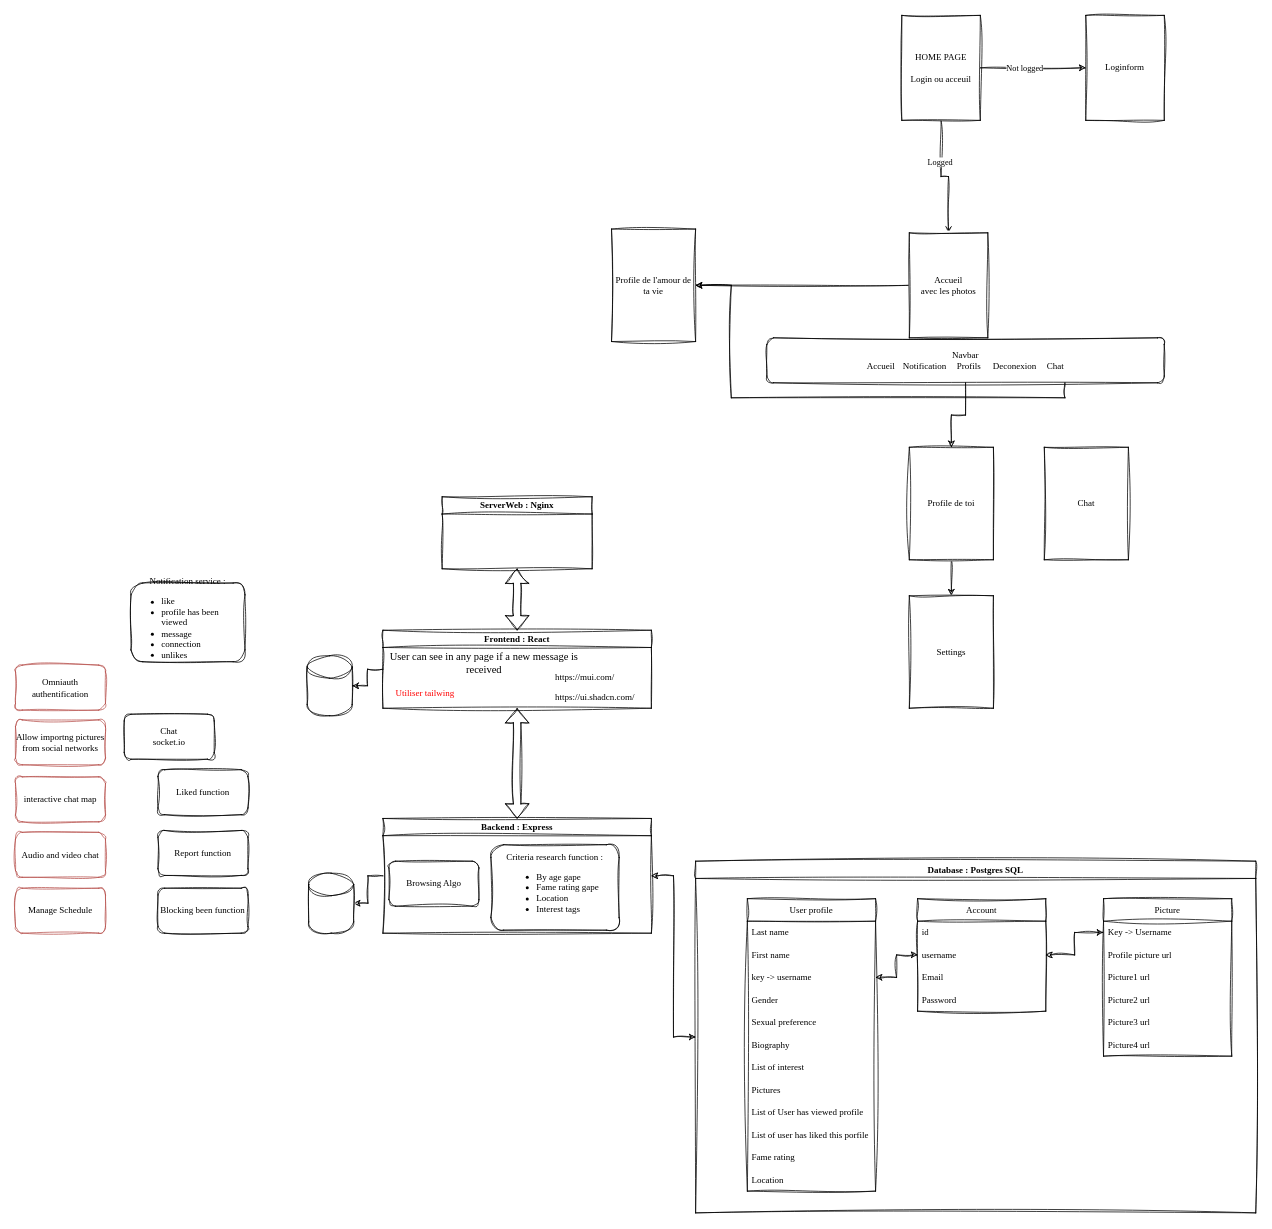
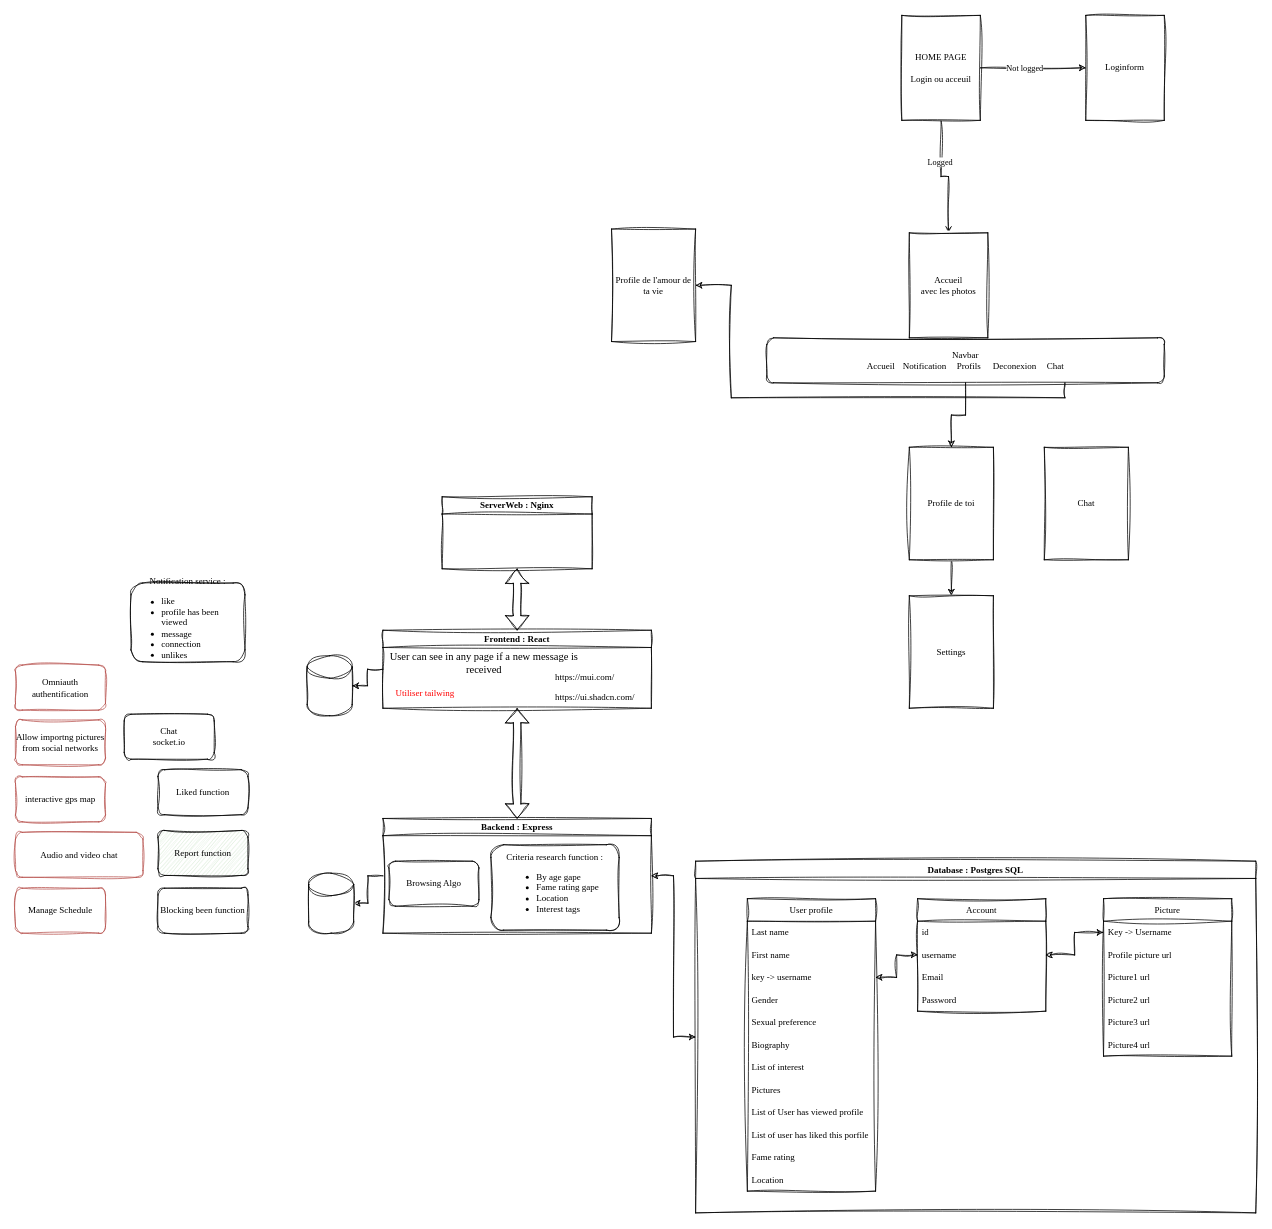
(820, 285) -> none
(60, 800) -> (60, 800)
(203, 853) -> (203, 853)
(60, 855) -> (79, 855)
